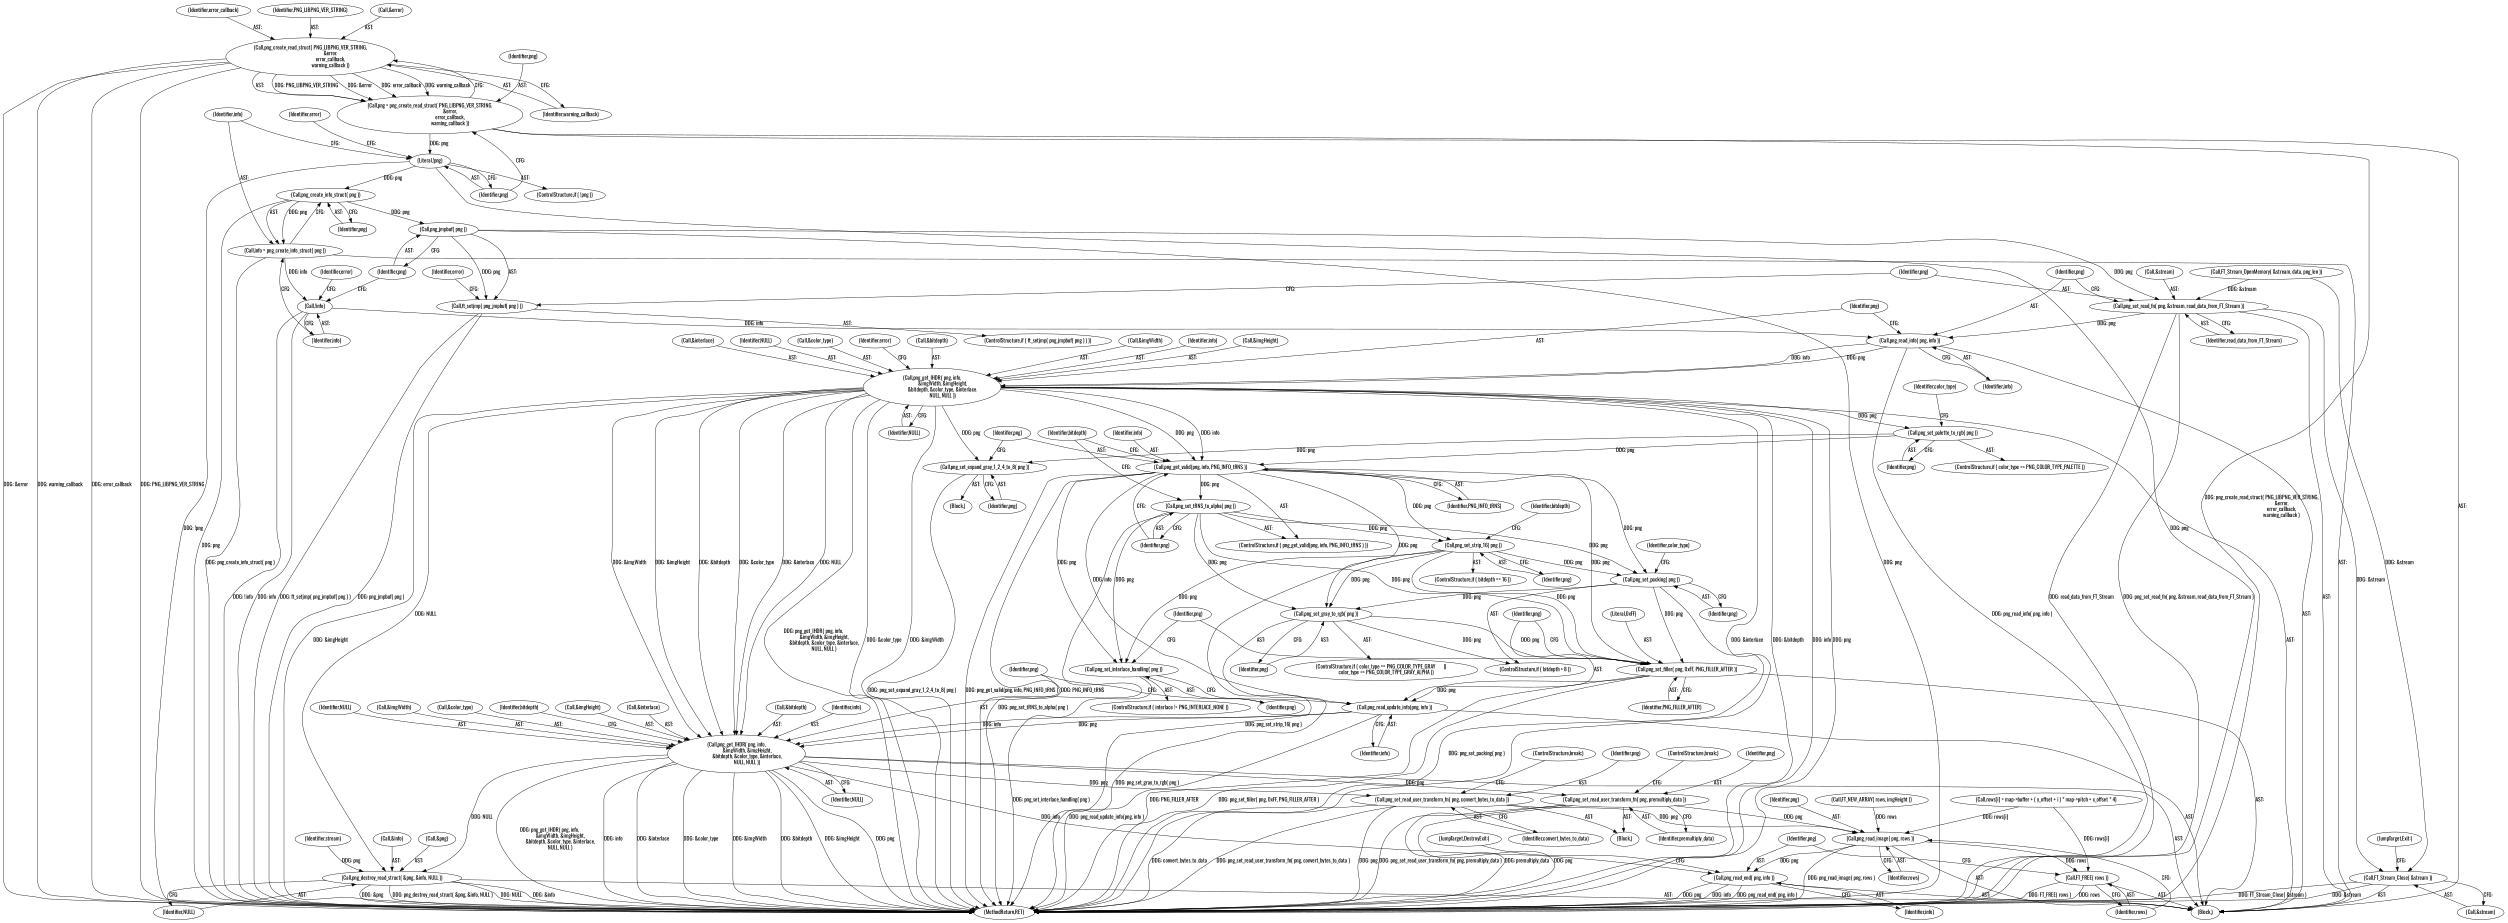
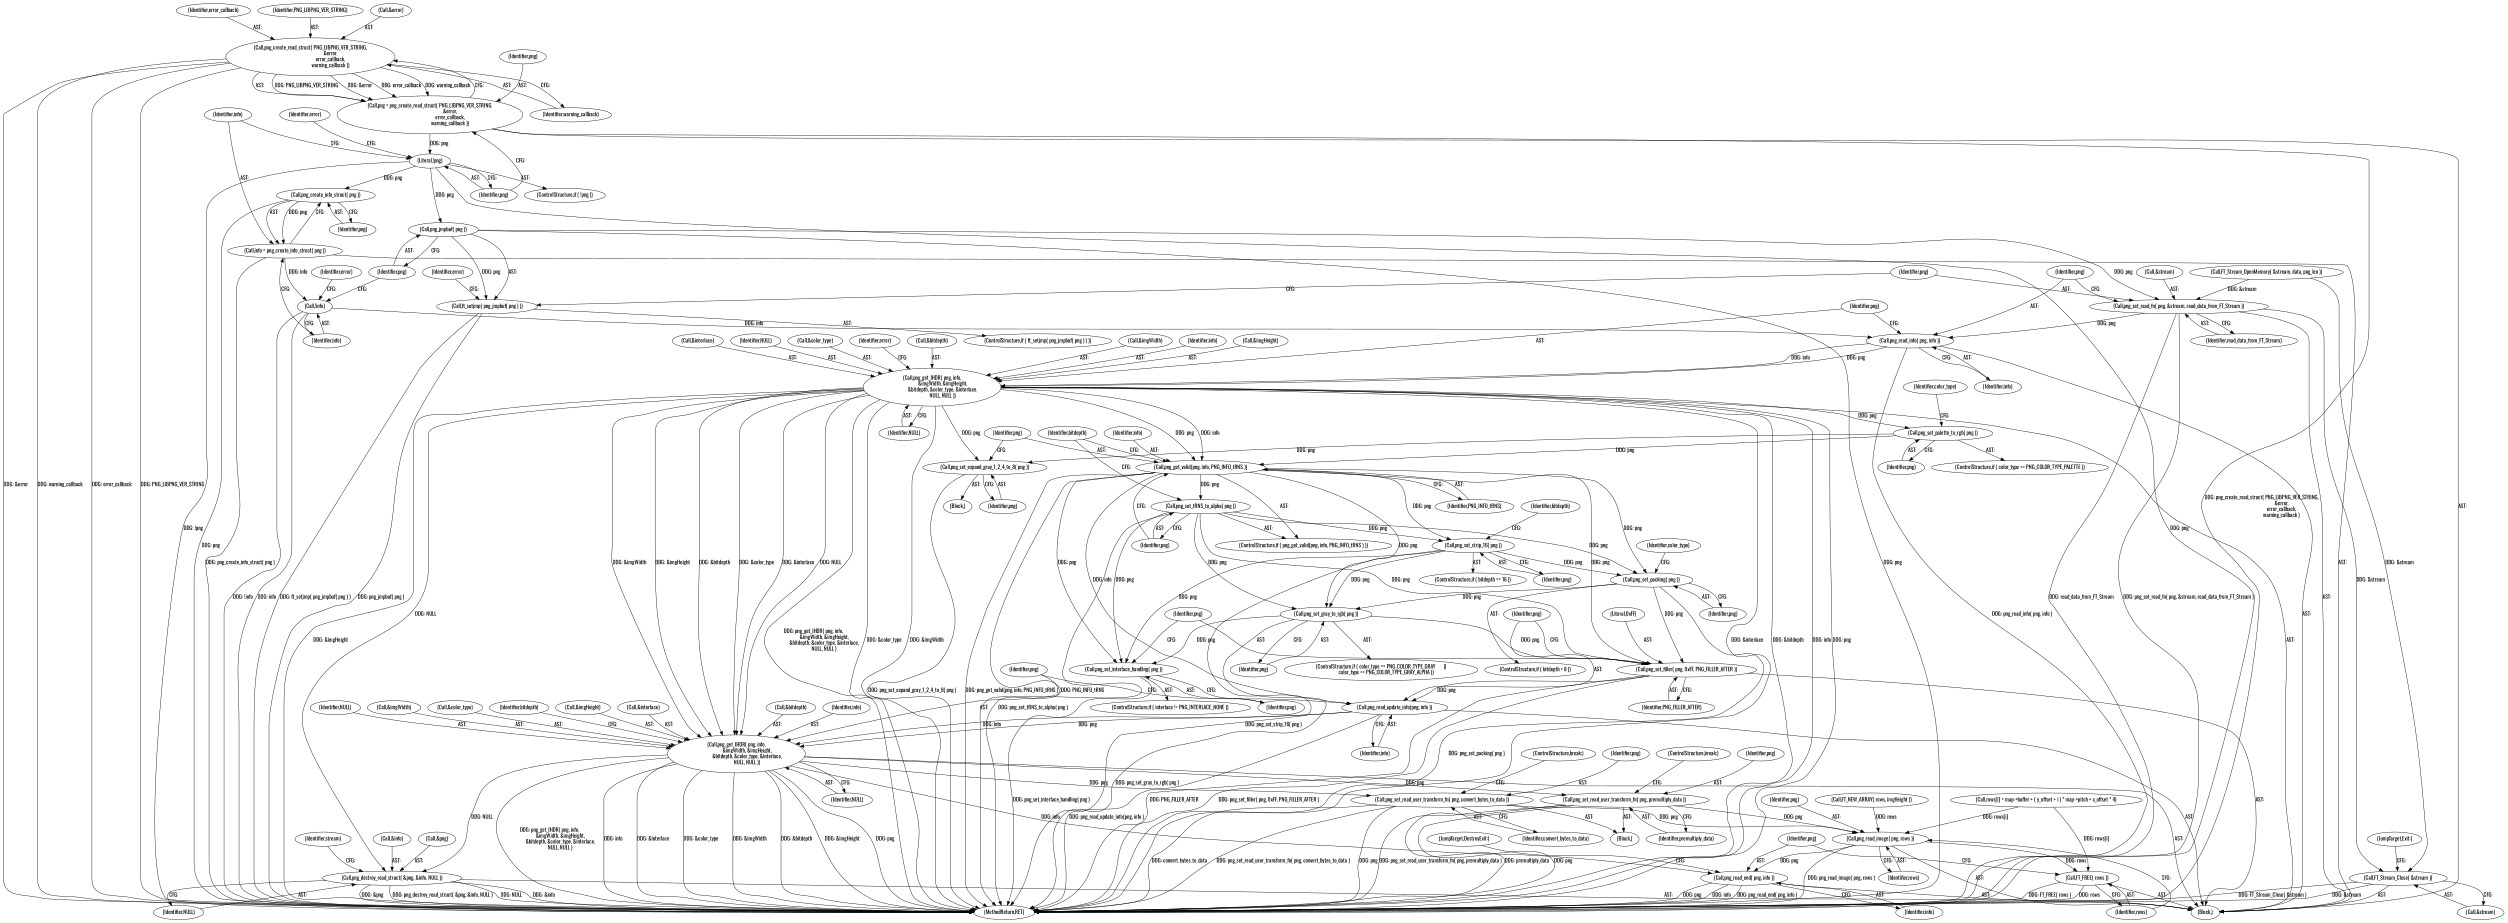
(384, 212) -> (434, 194)
(1516, 593) -> none
(1426, 643) -> (1211, 624)
(351, 861) -> (351, 861)
